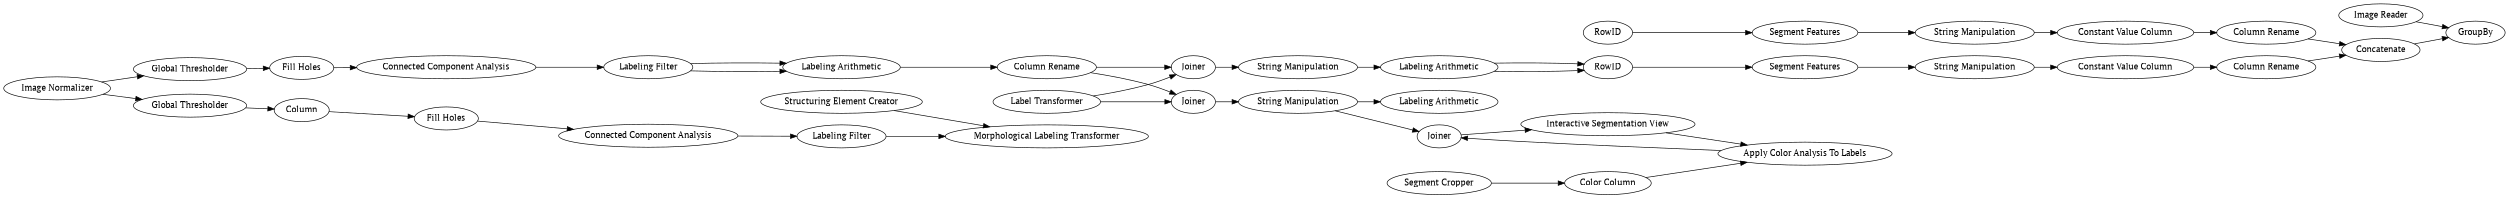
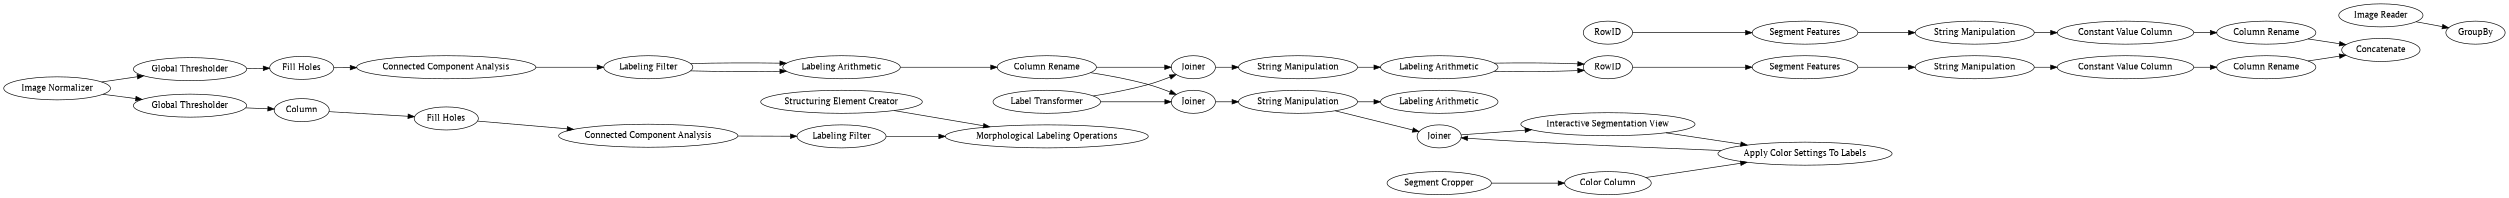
(2428, 41) -> none
(1047, 136) -> (1047, 136)
(1805, 154) -> (1805, 154)
